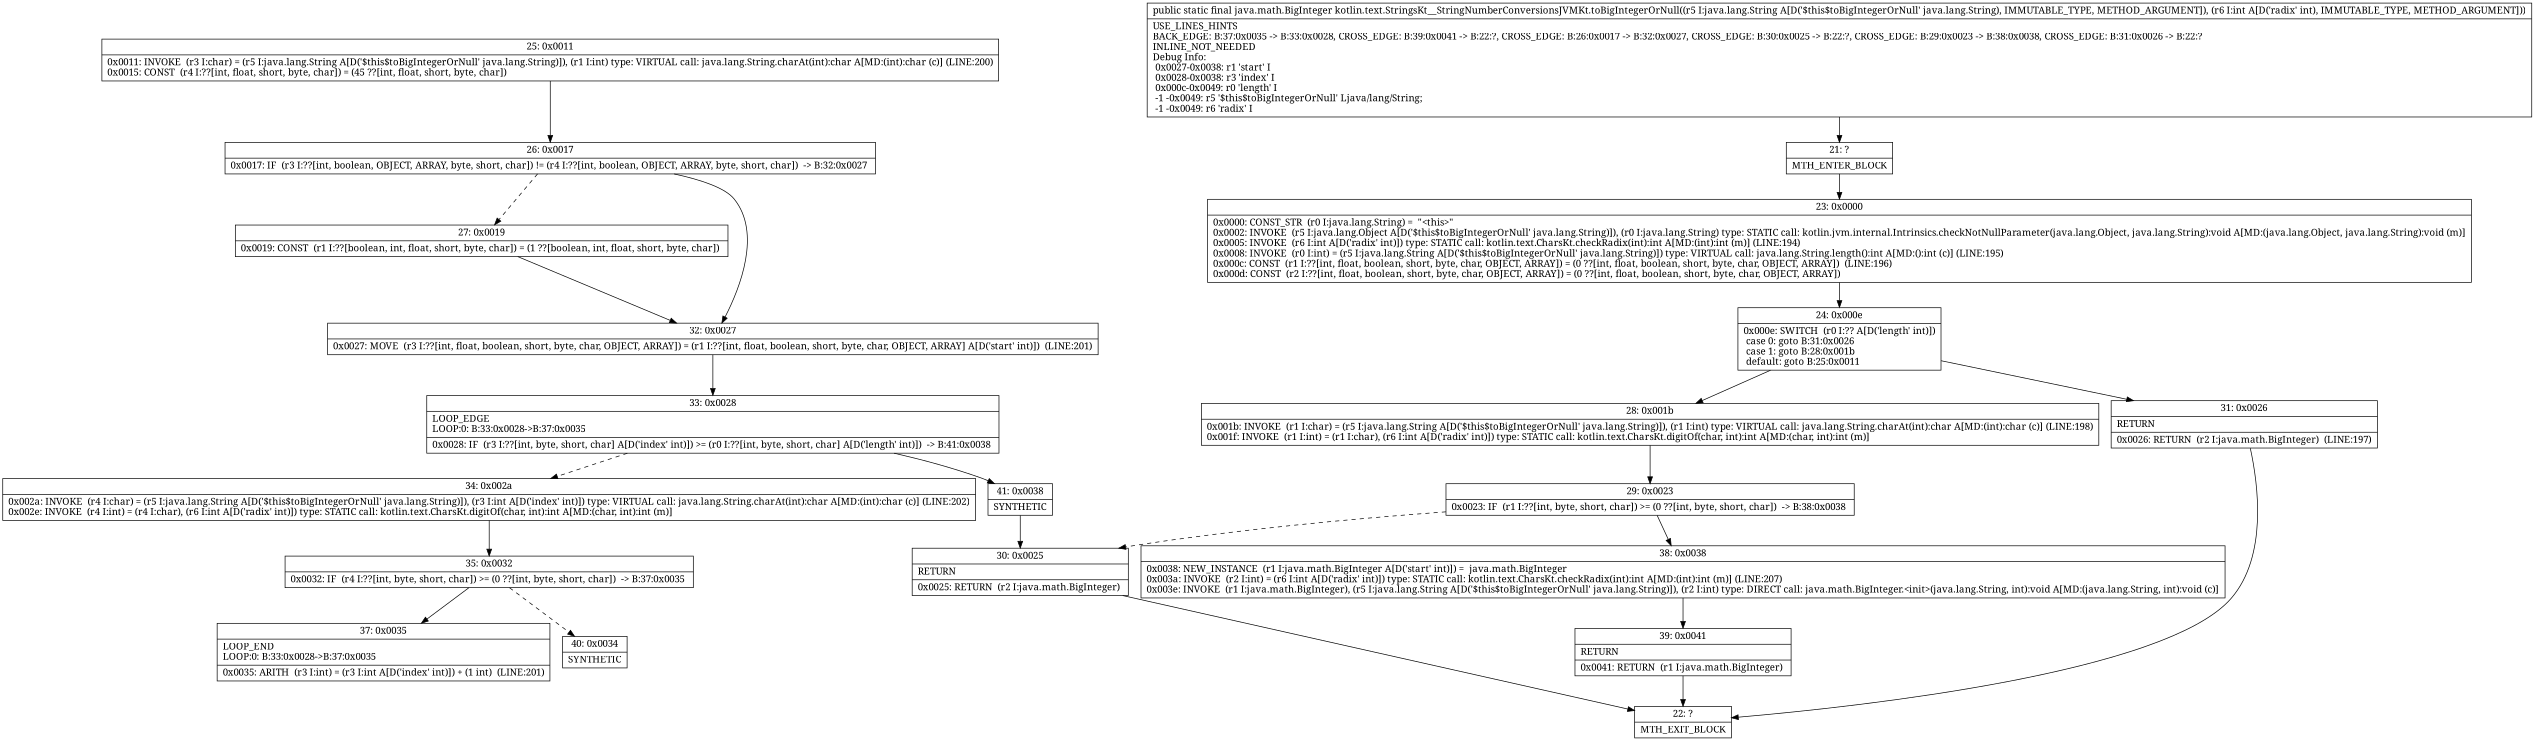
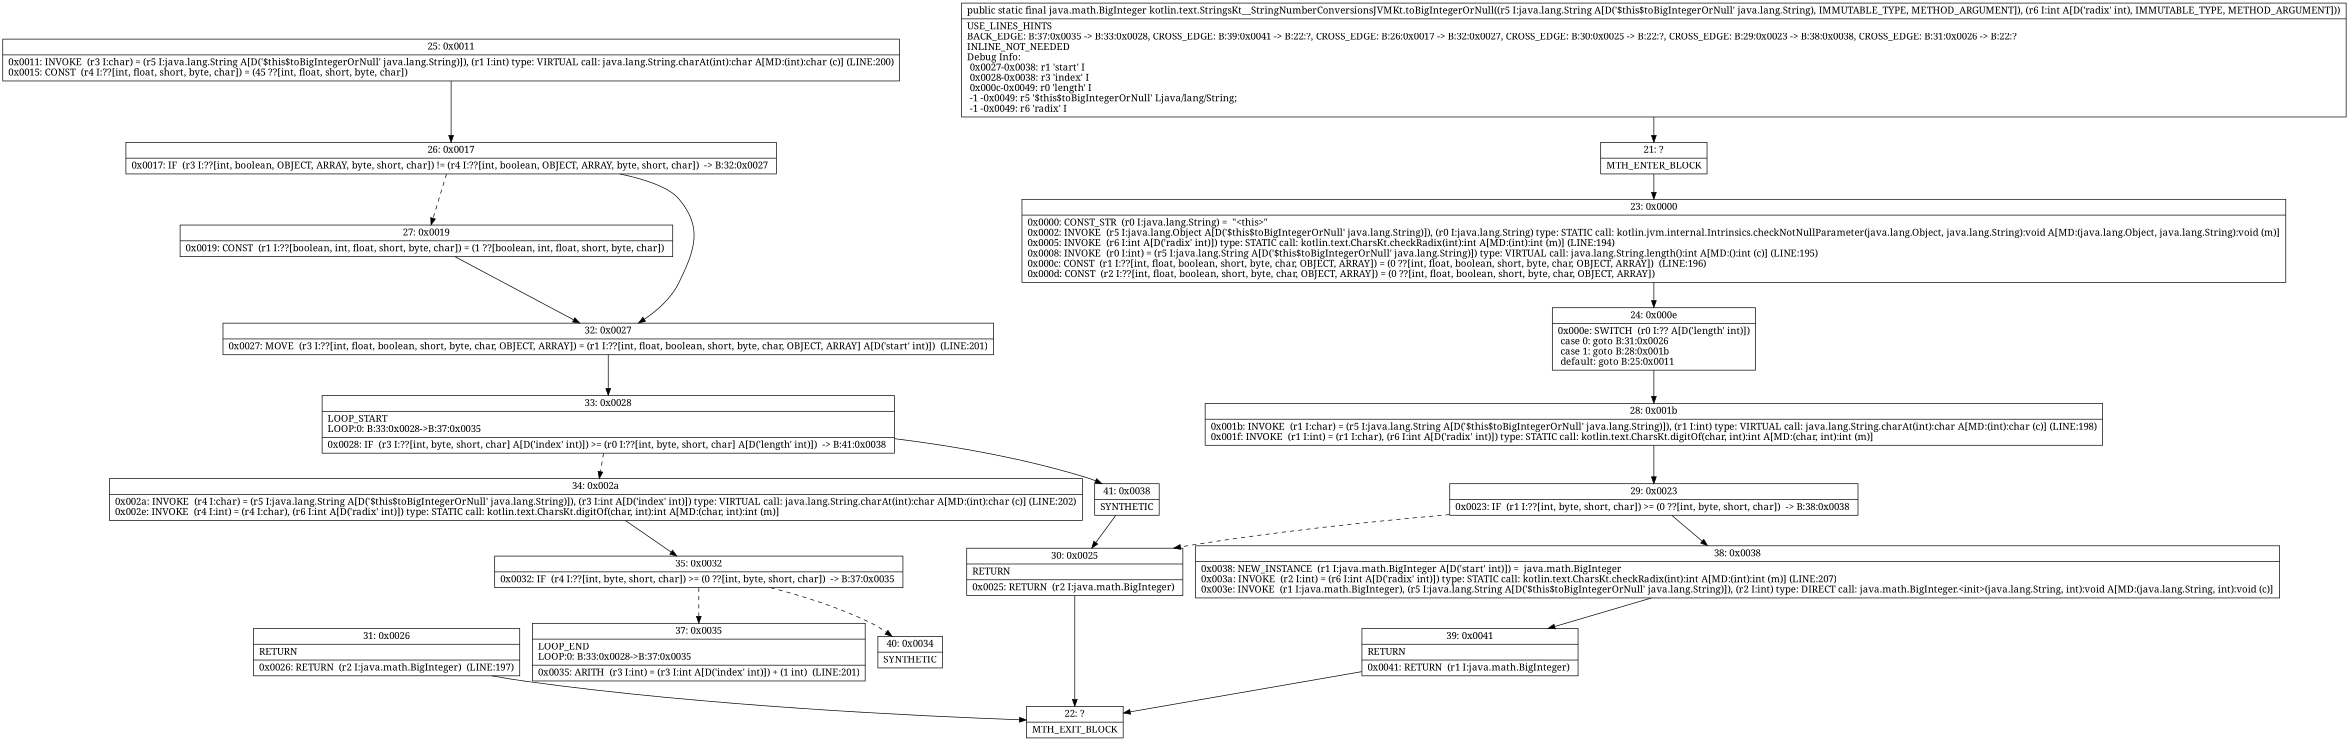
(2034, 380) -> none
(461, 419) -> (358, 419)
(448, 603) -> (699, 602)
